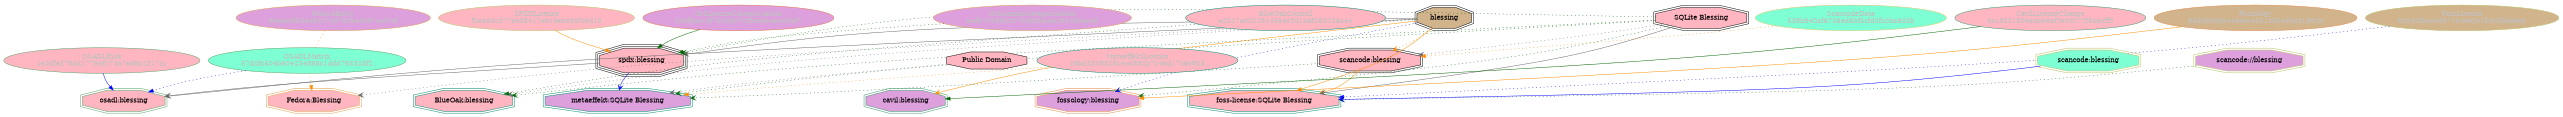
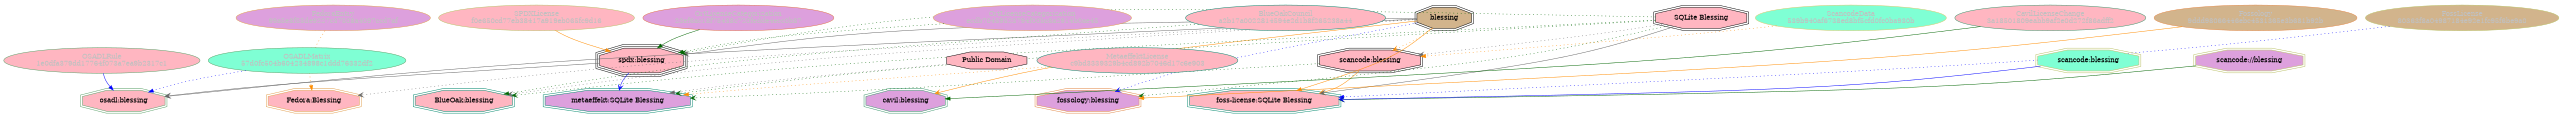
(811, 77) -> (811, 77)
(1770, 92) -> (1770, 92)
